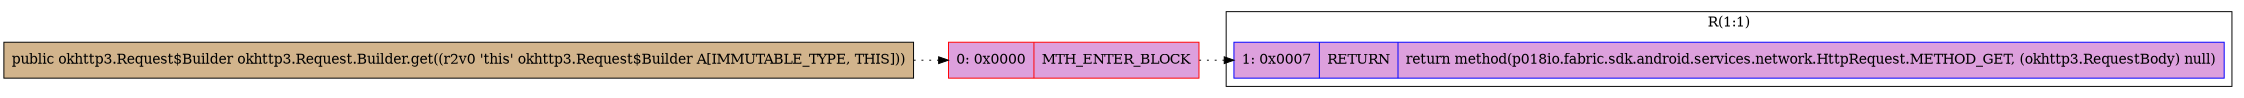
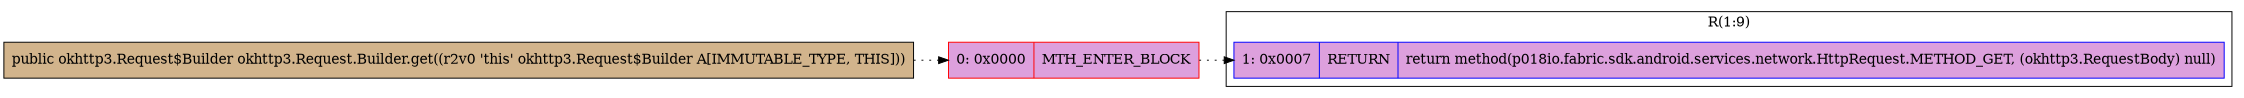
(1729, 23) -> (1729, 23)
